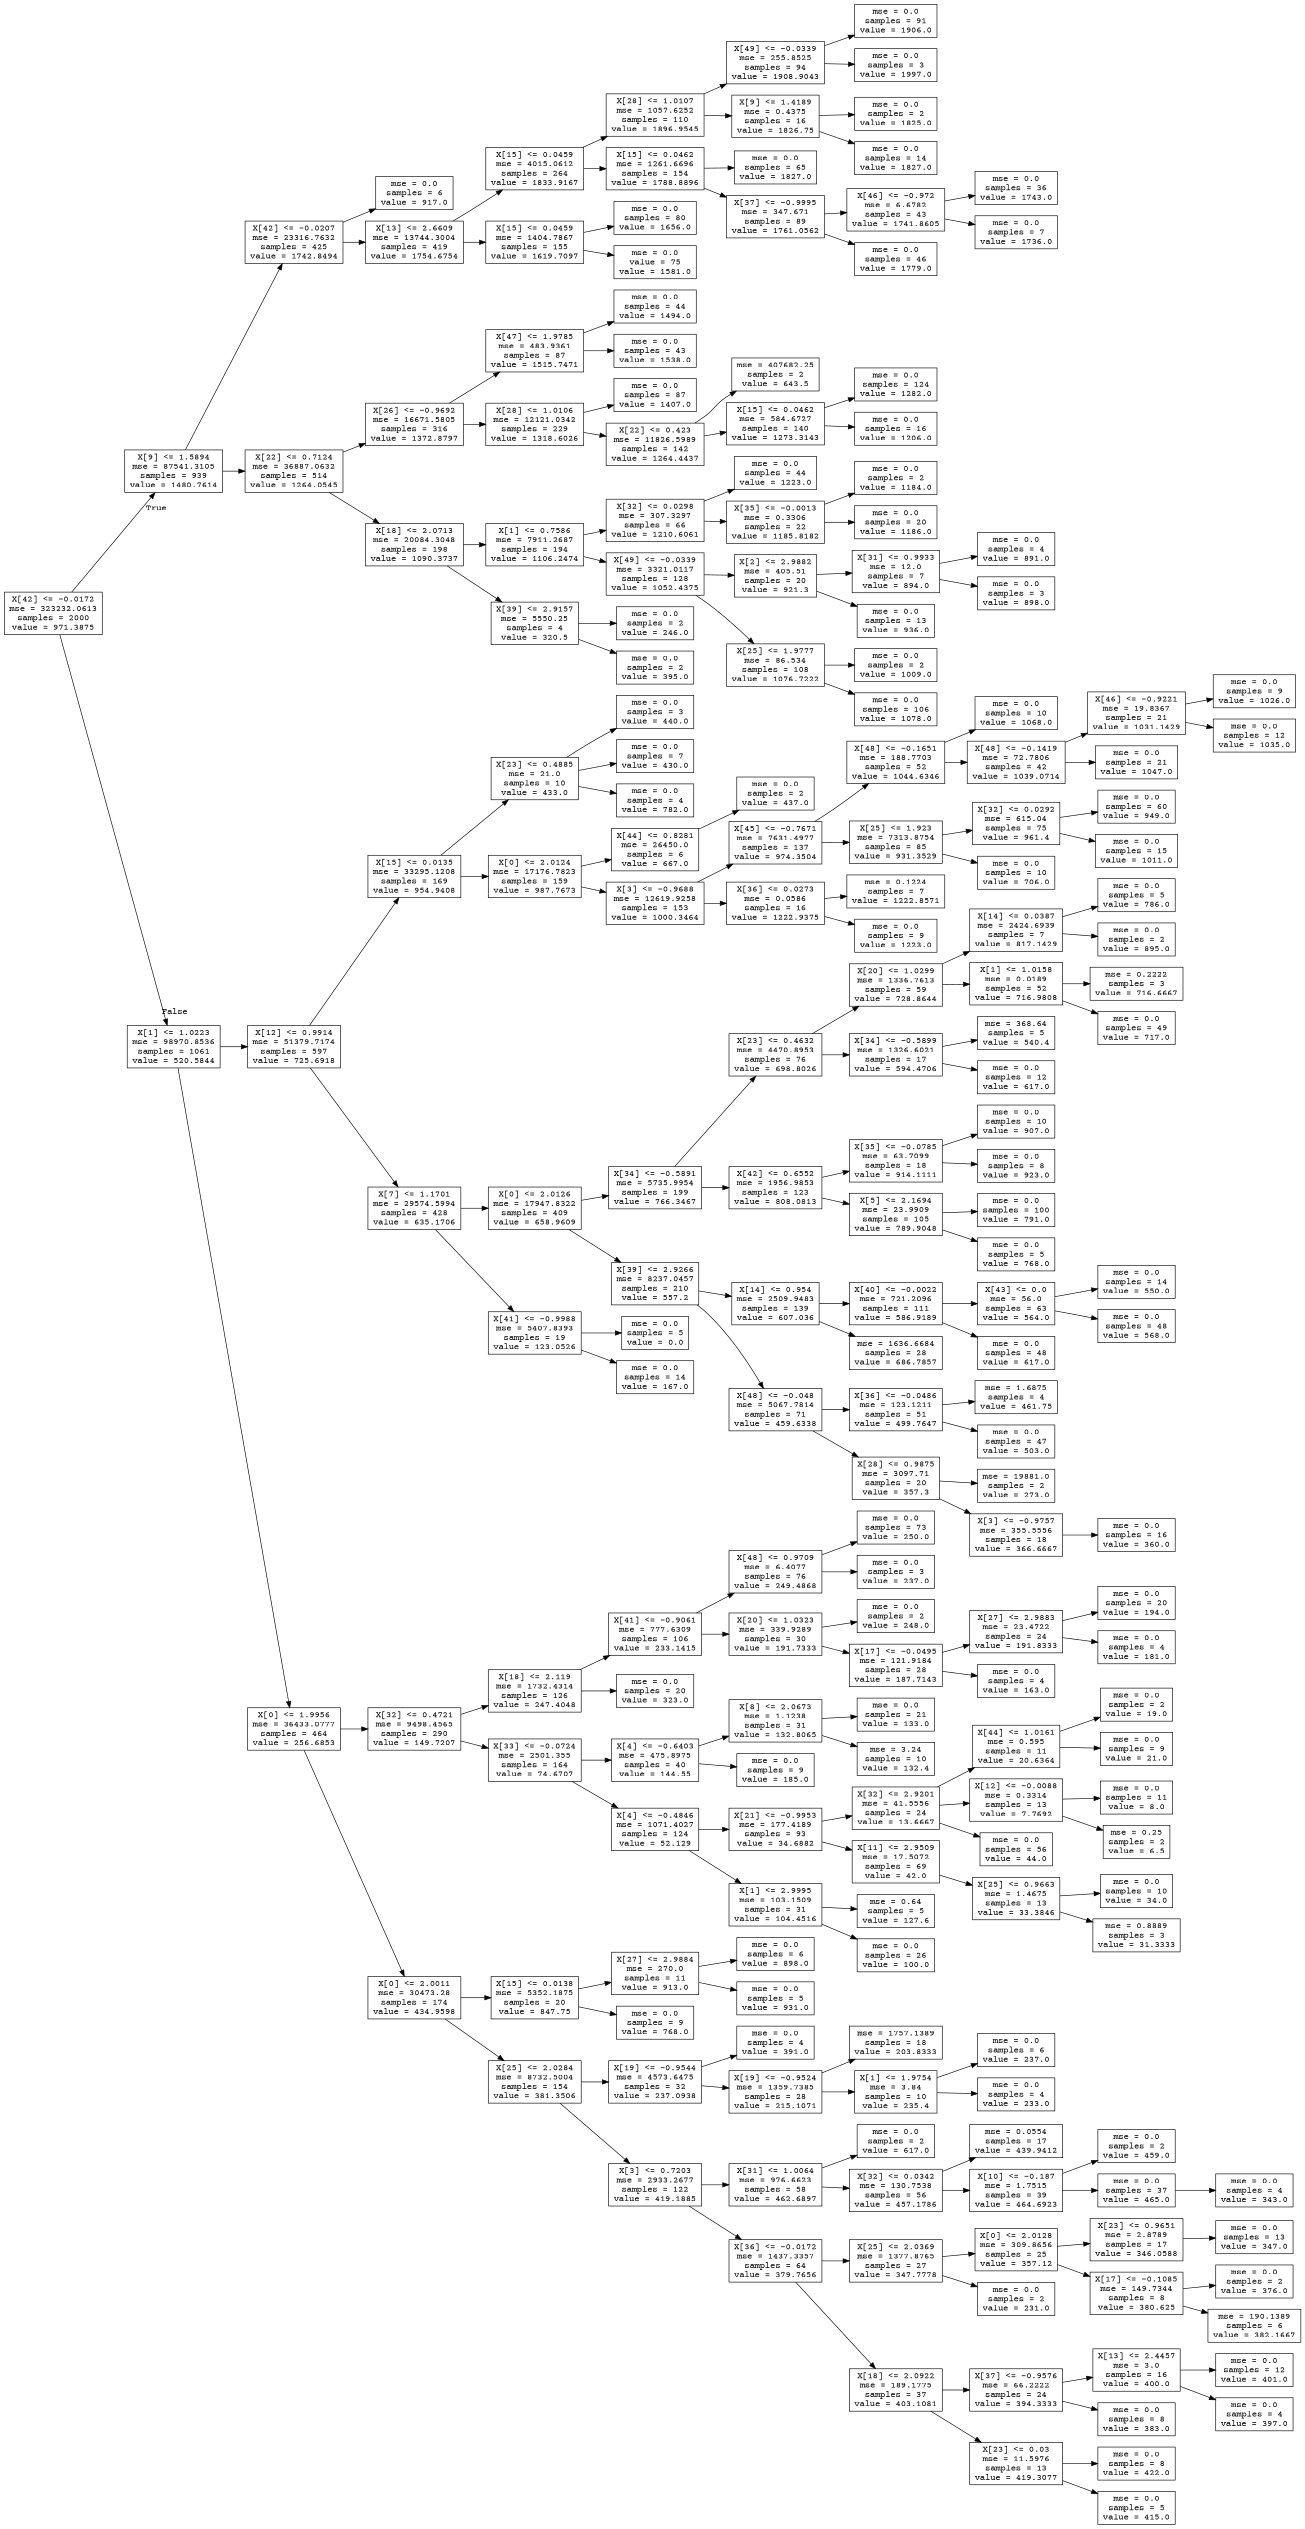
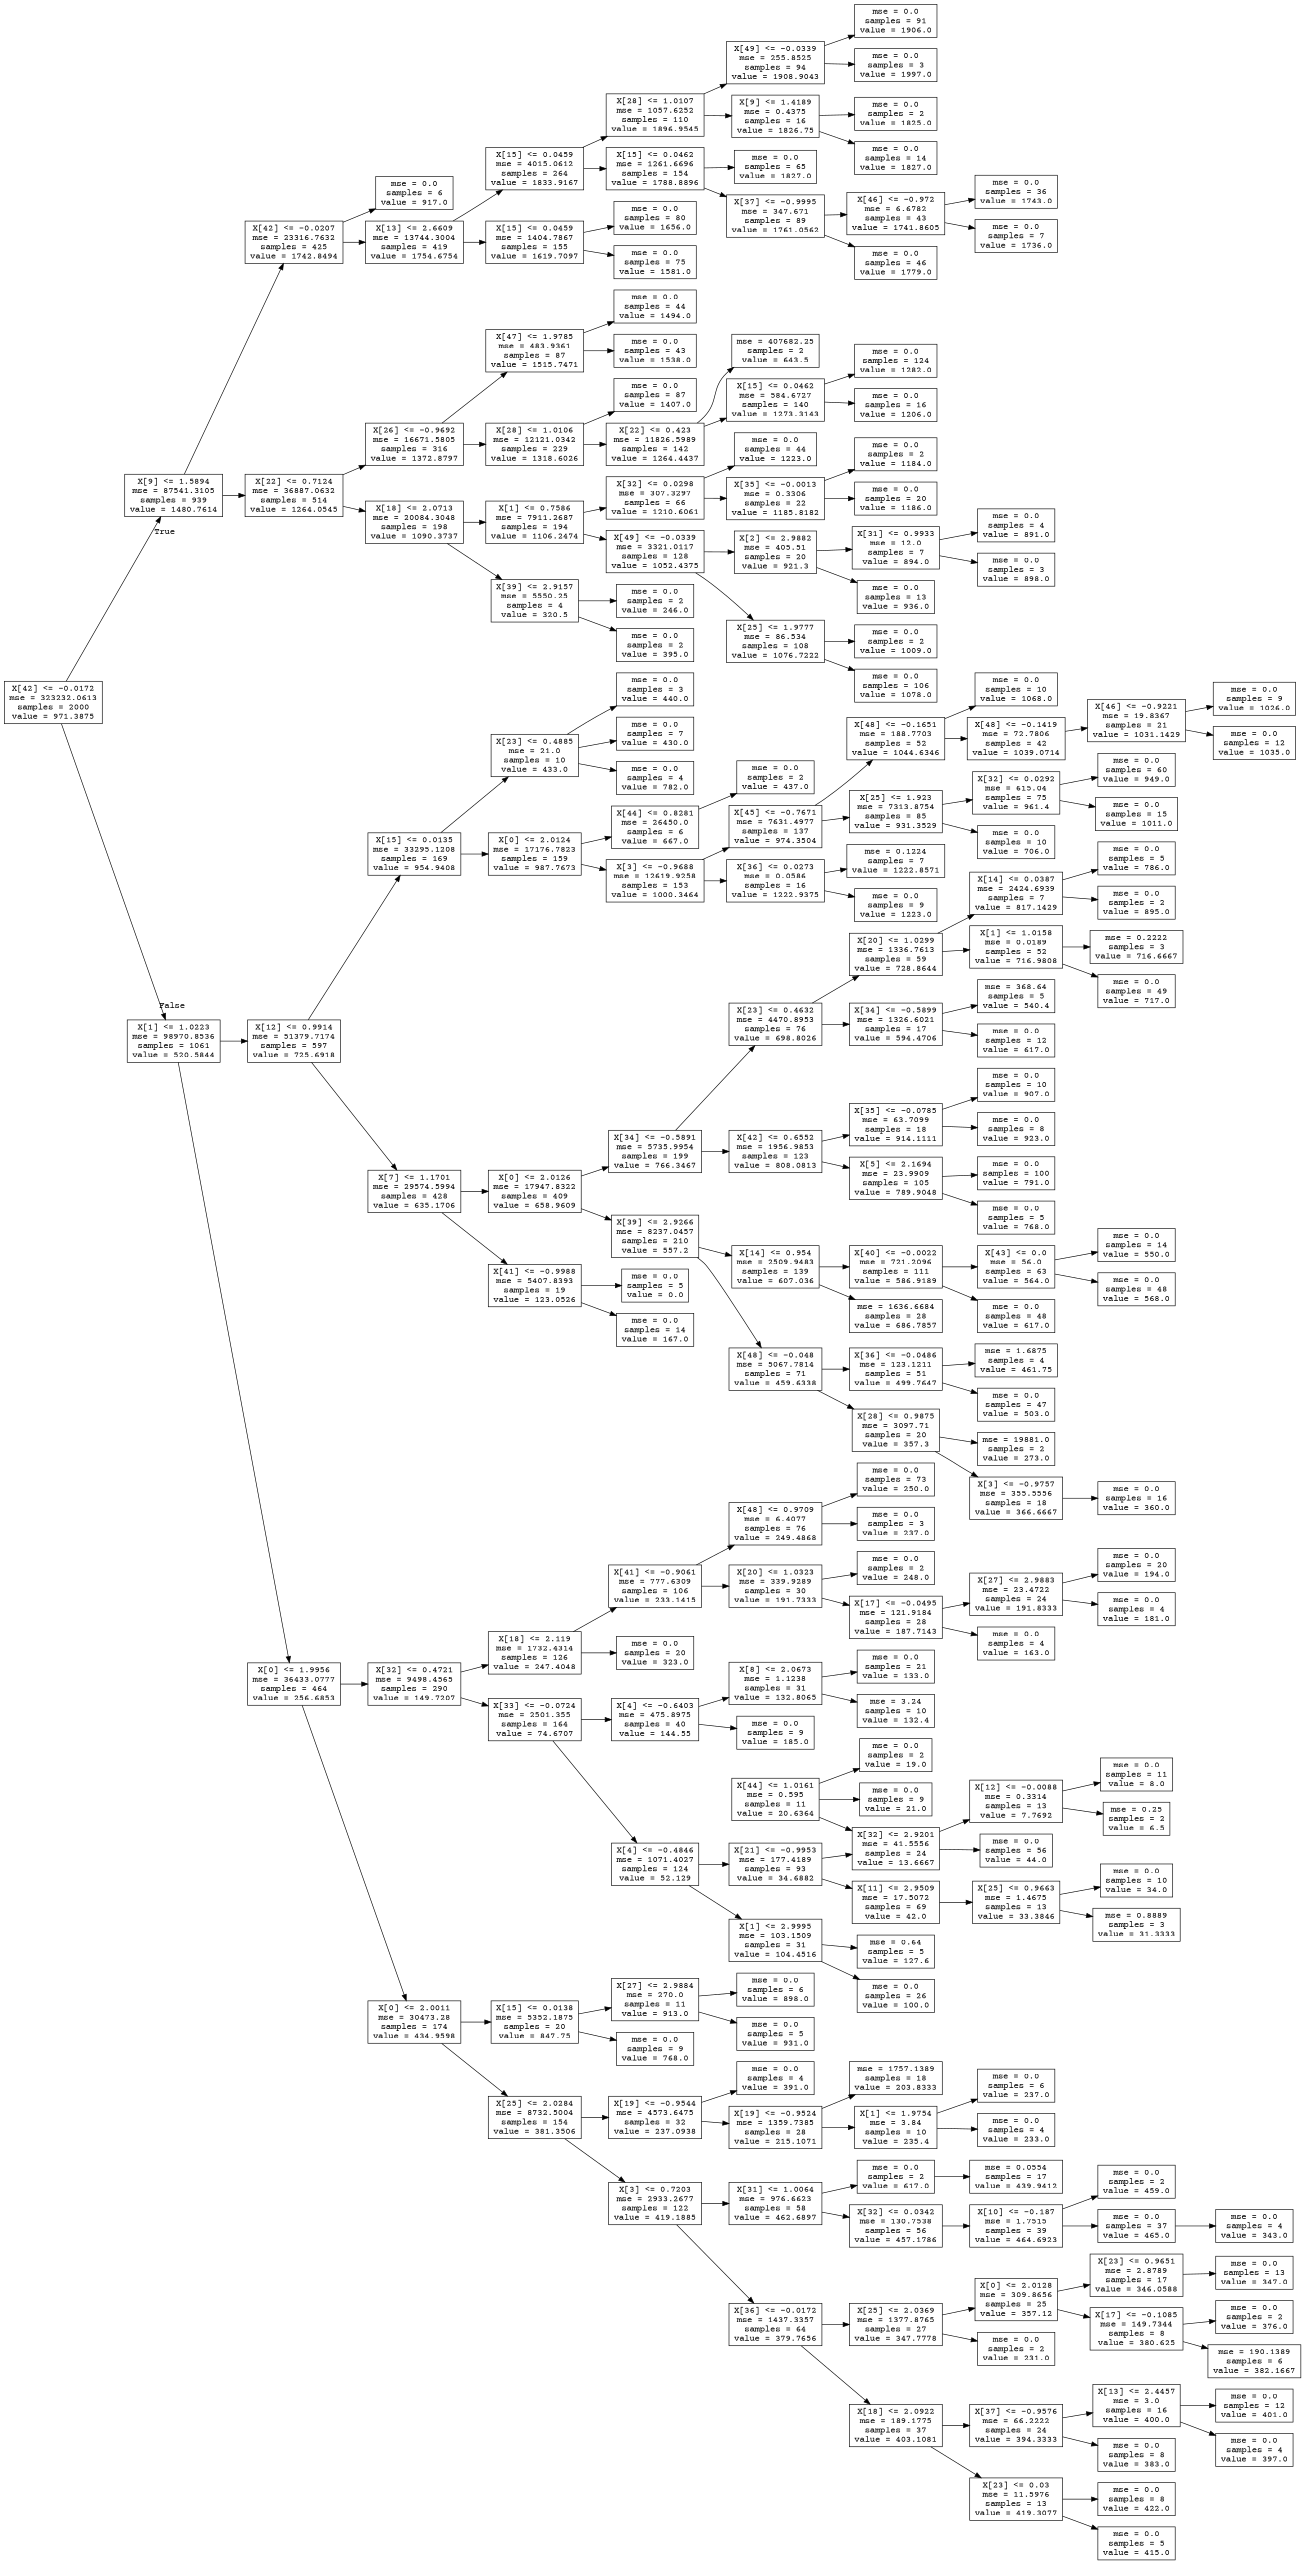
(655, 262) -> (655, 262)
(1137, 762) -> none
(953, 1779) -> (833, 1823)
(956, 2166) -> (949, 2177)
